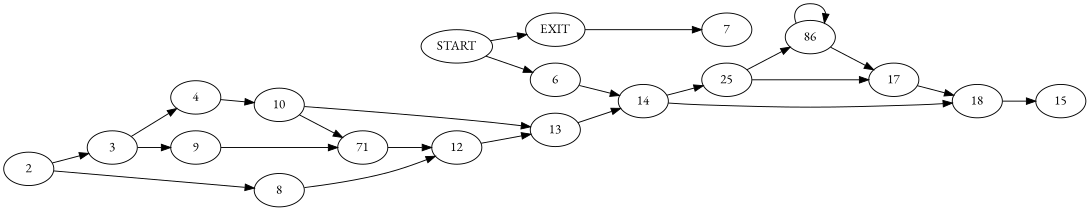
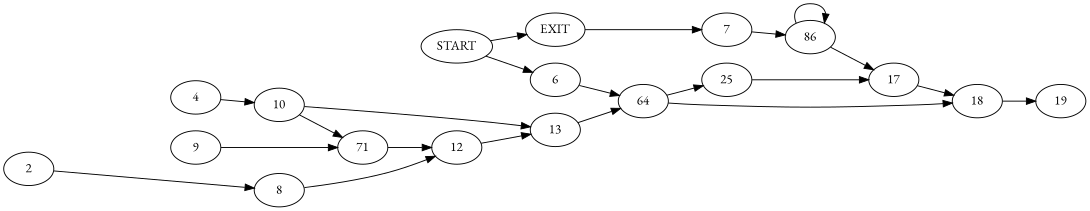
(764, 61) -> (764, 33)
(643, 101) -> (643, 101)
(1061, 101) -> (1061, 101)
(112, 148) -> none
